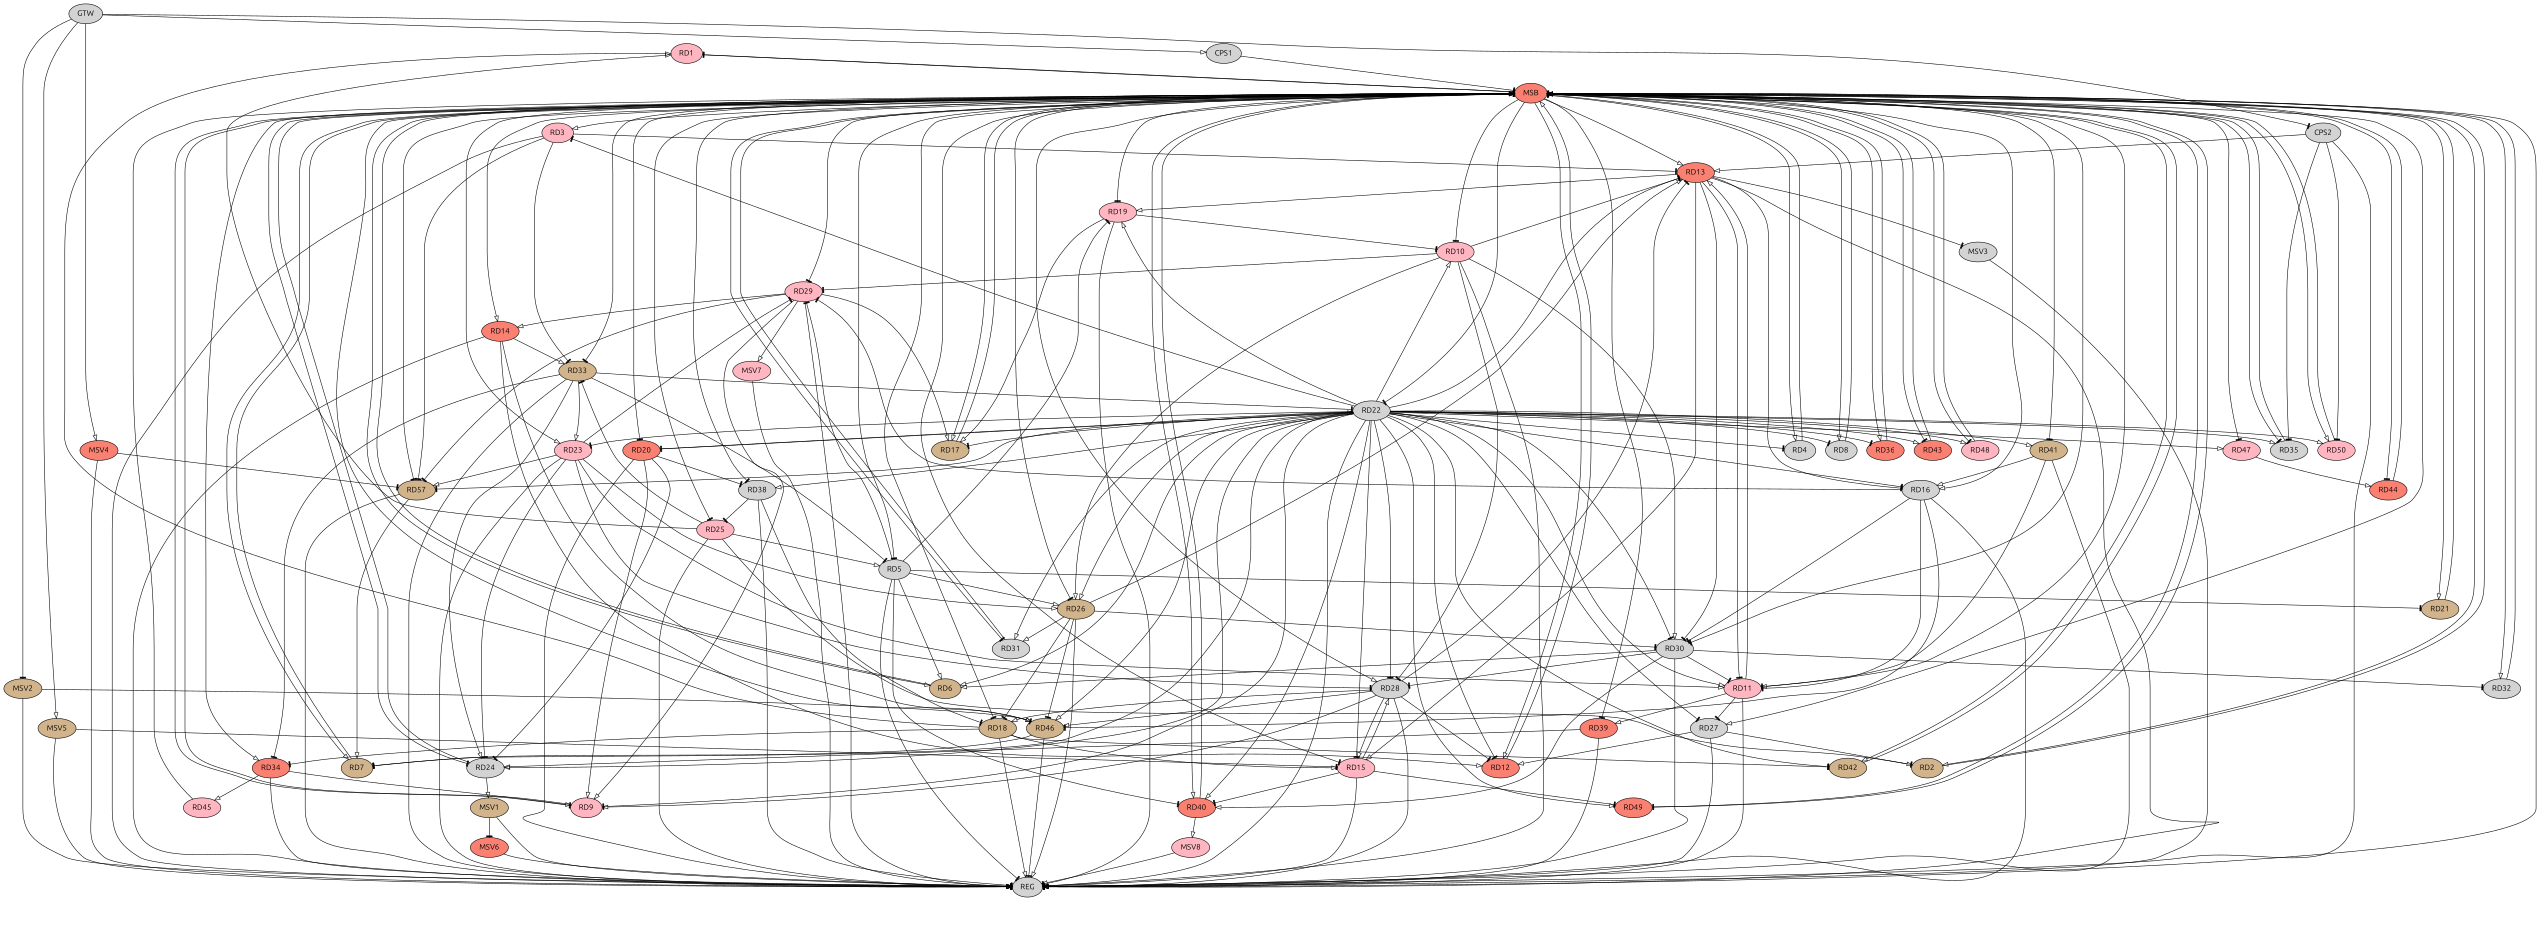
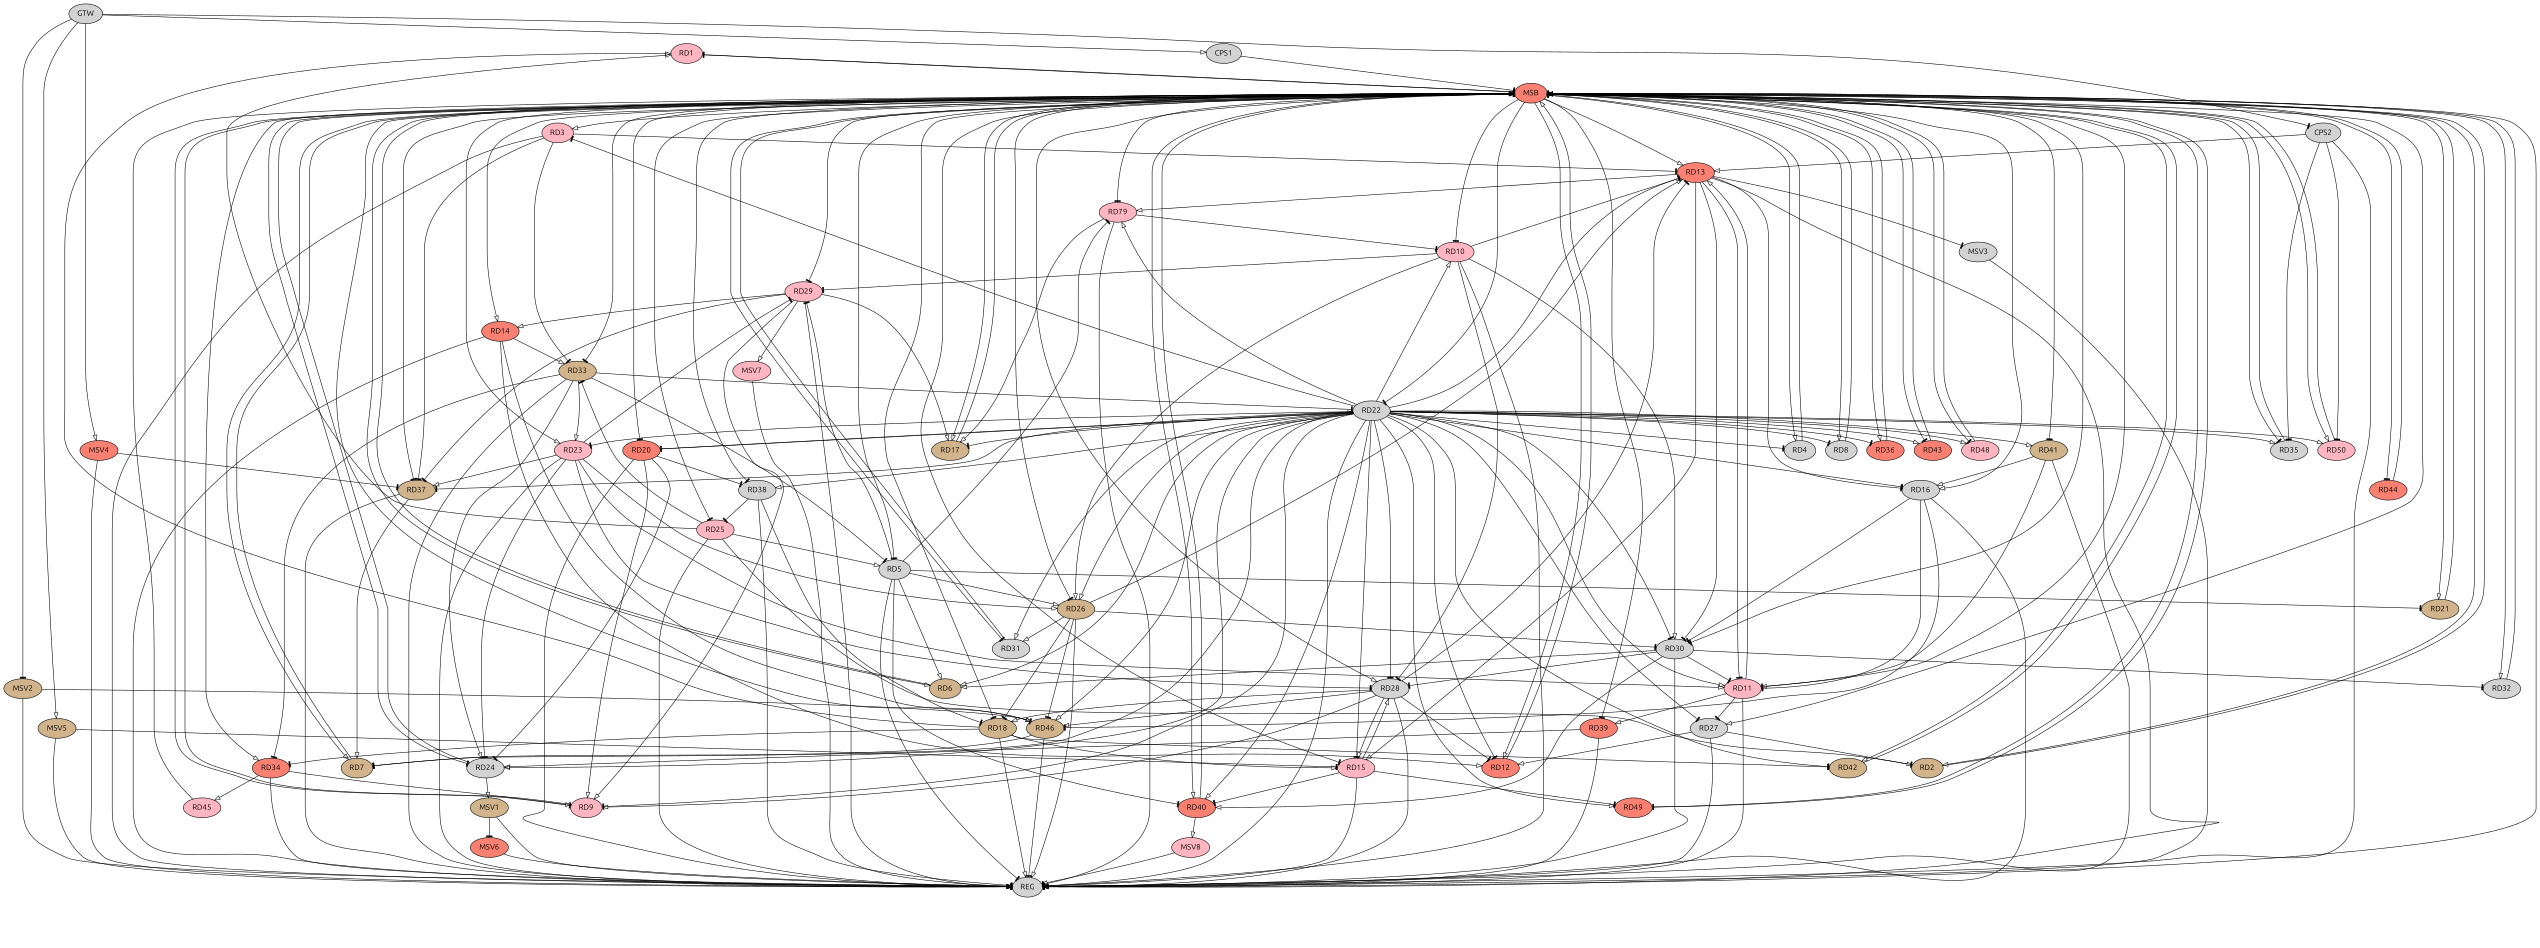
(1118, 212) -> (1118, 212)
(2242, 450) -> none
(1314, 483) -> none
(417, 490) -> (417, 490)
